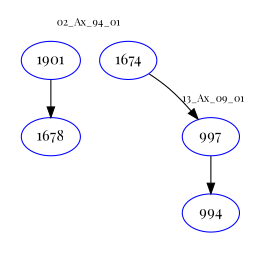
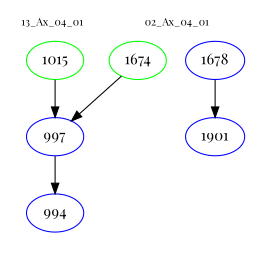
(89, 23) -> (177, 23)
none -> (55, 60)
(128, 60) -> (138, 60)
(51, 93) -> (215, 93)
(214, 99) -> (52, 23)
